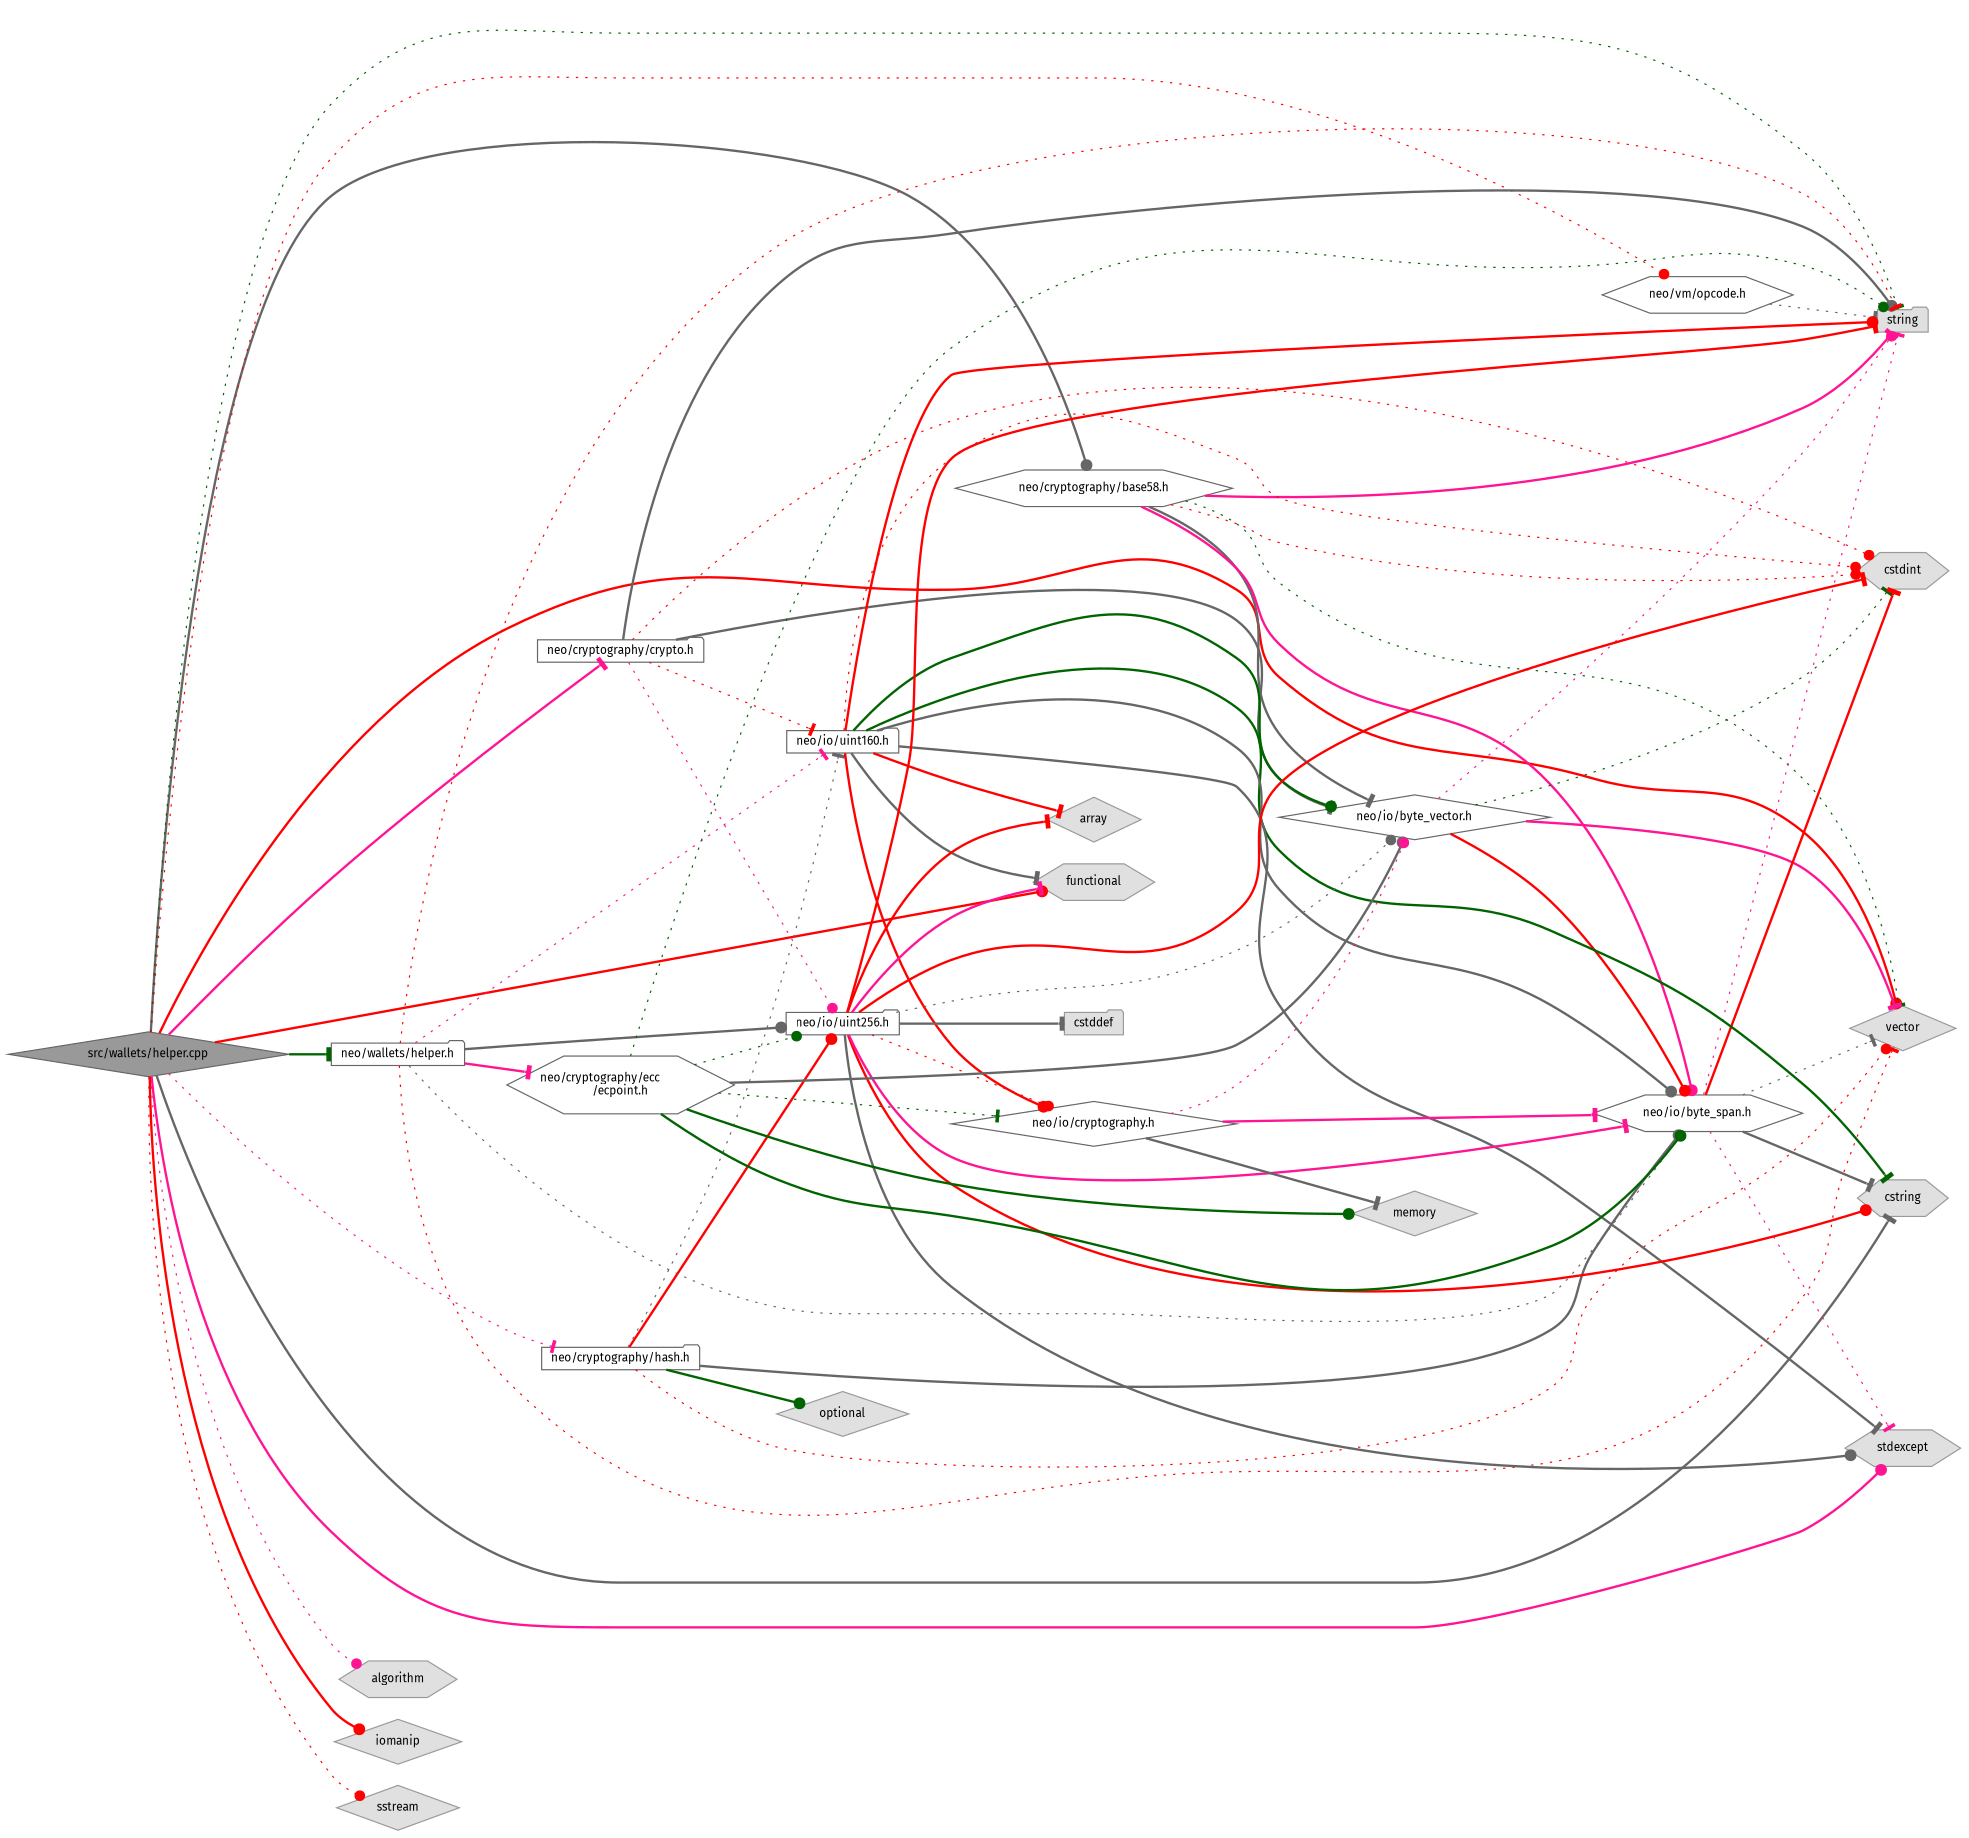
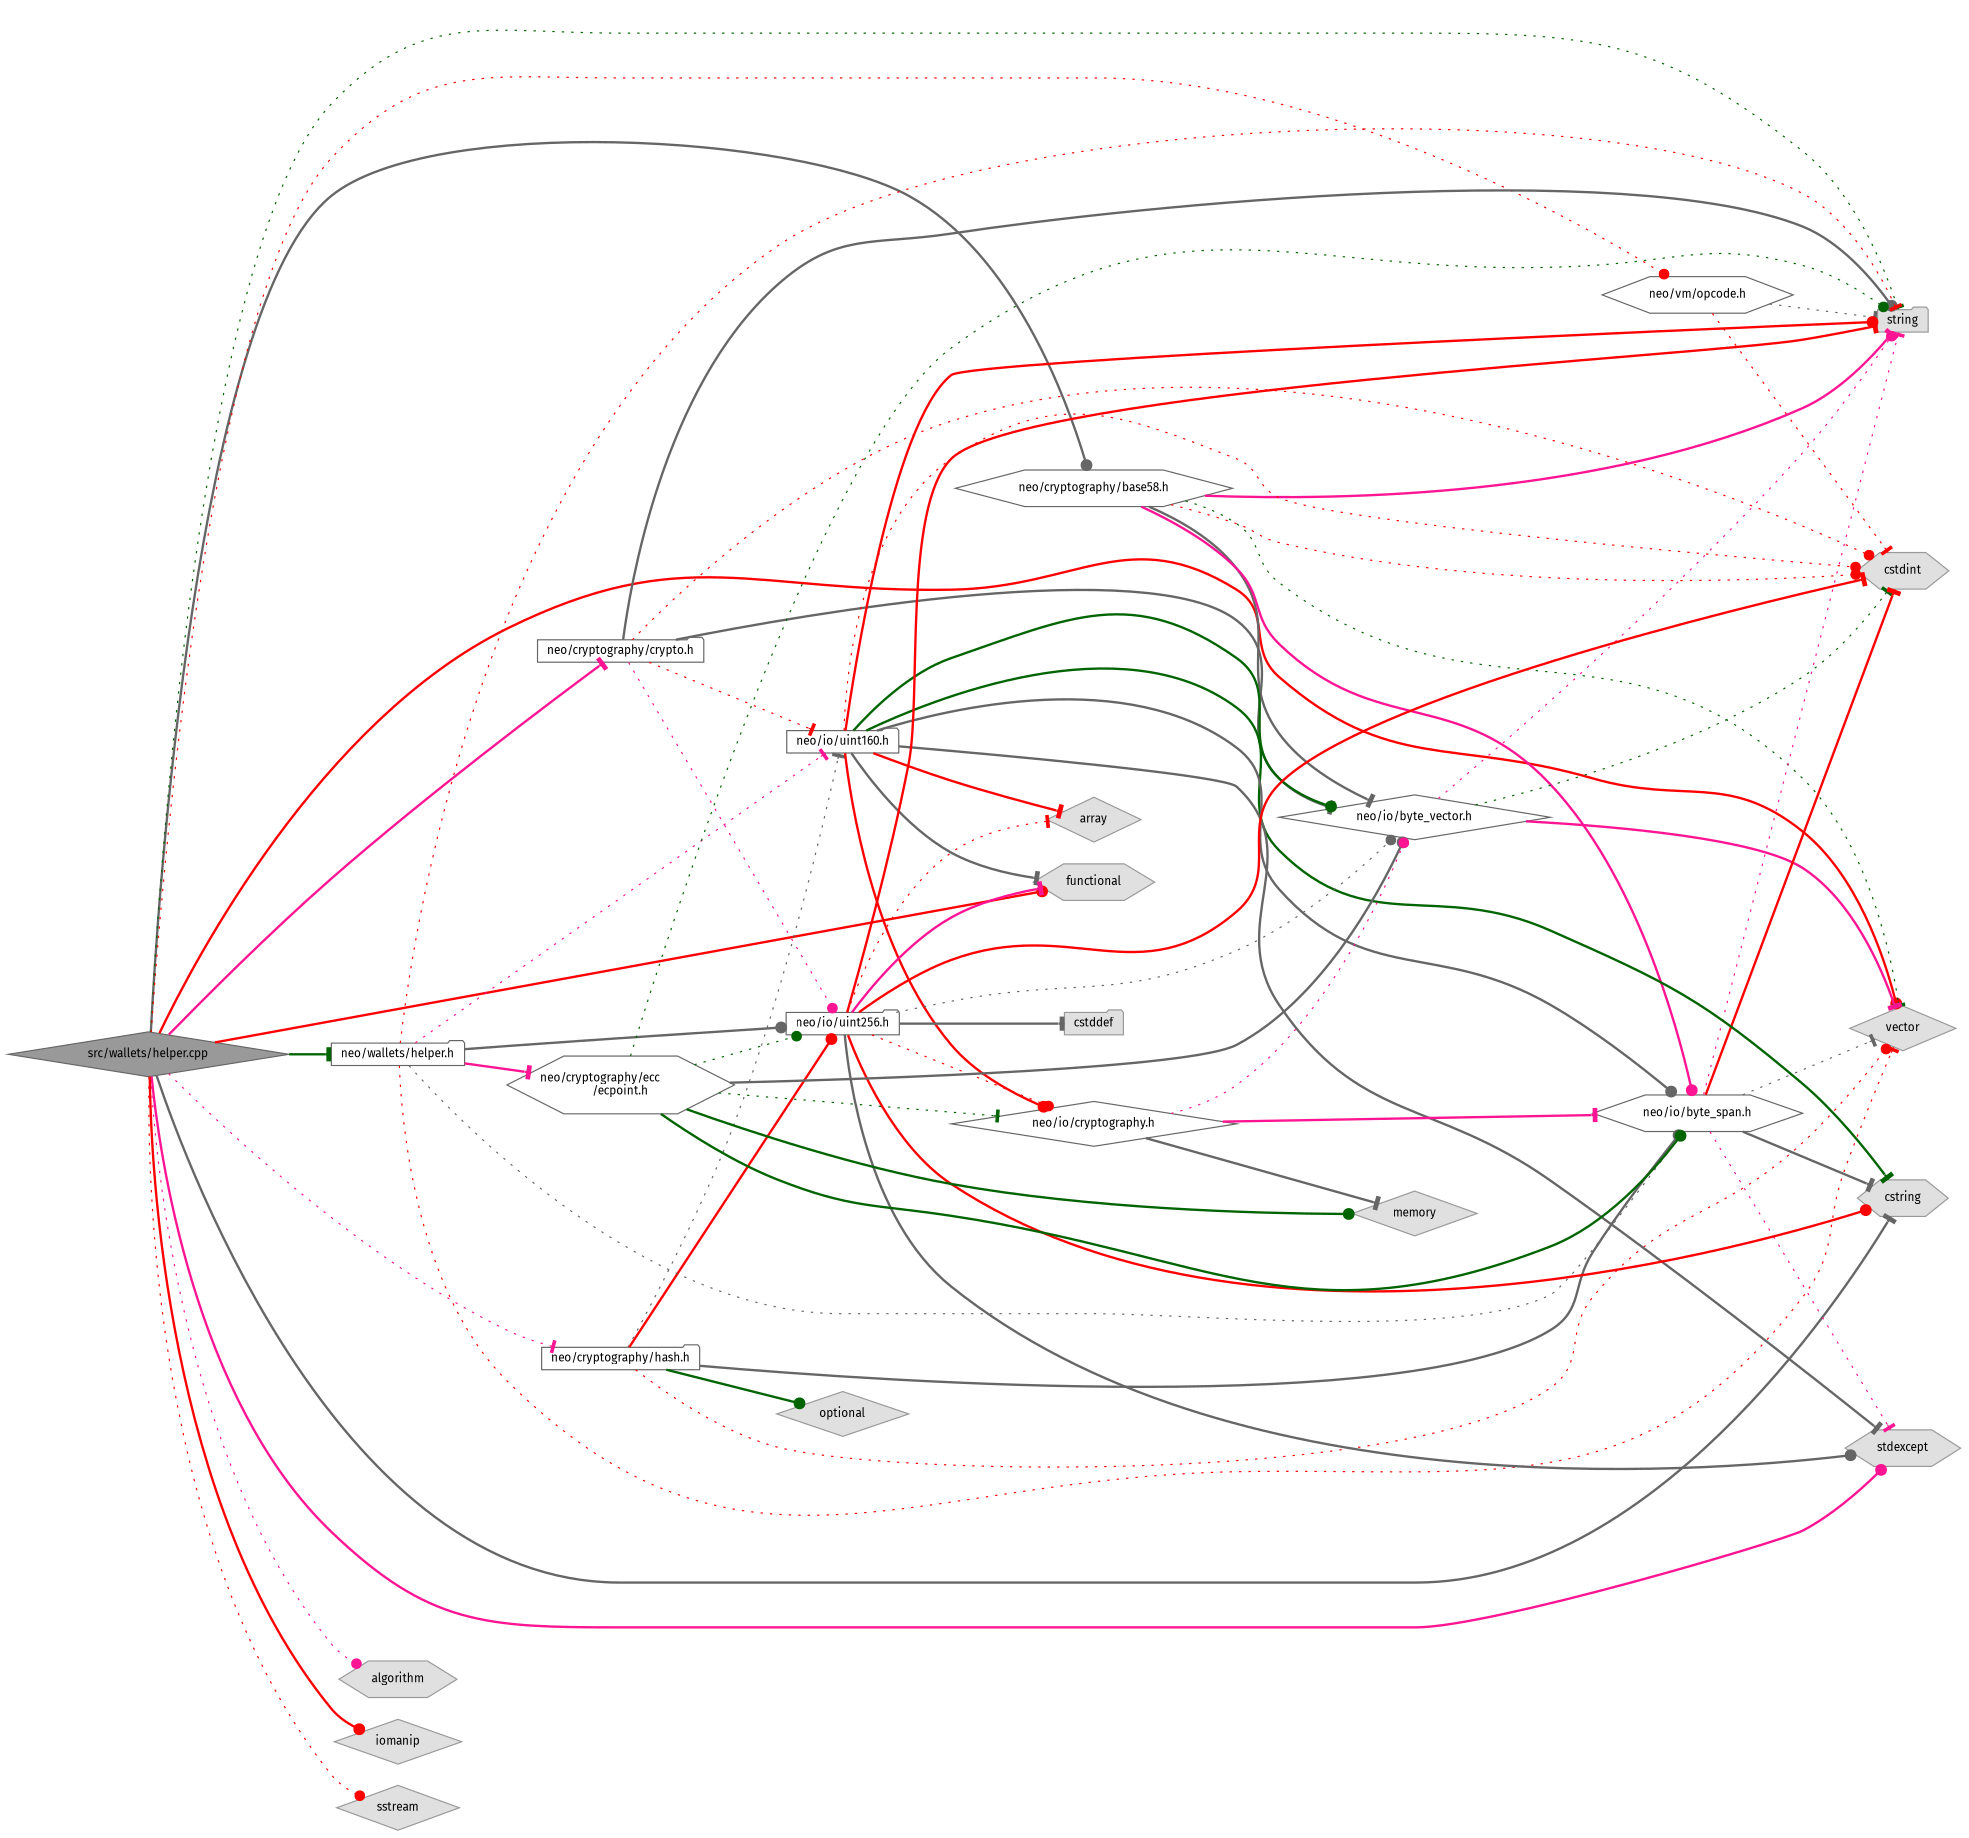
none -> (1798, 430)
(917, 885) -> (917, 885)
(1581, 934) -> none
(1206, 1177) -> none
